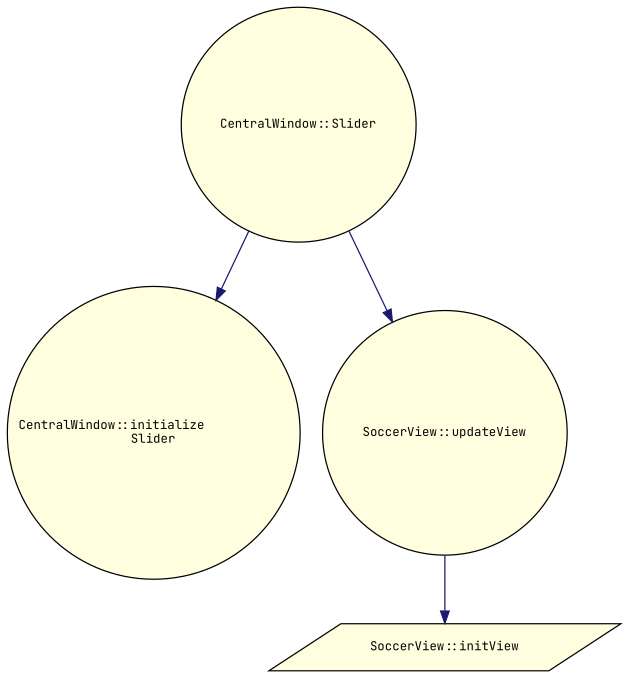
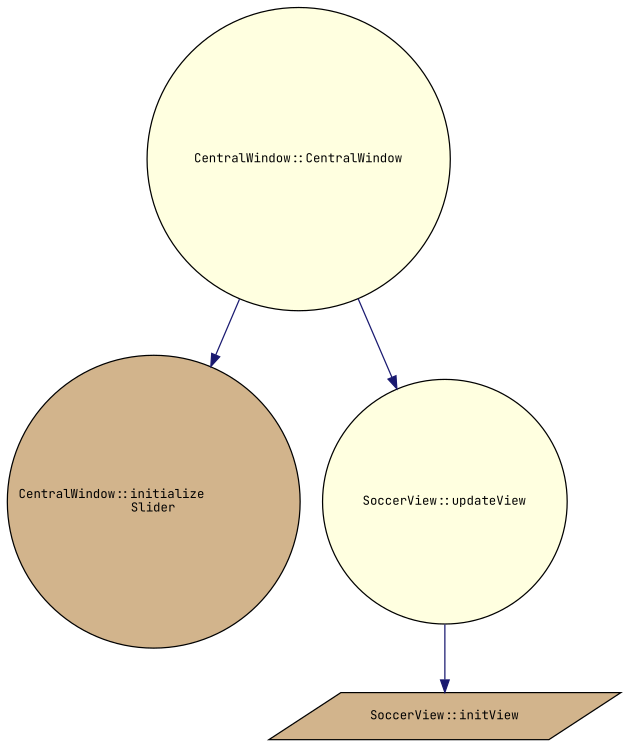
(299, 125) -> (299, 159)
(154, 433) -> (154, 502)
(445, 647) -> (445, 716)
